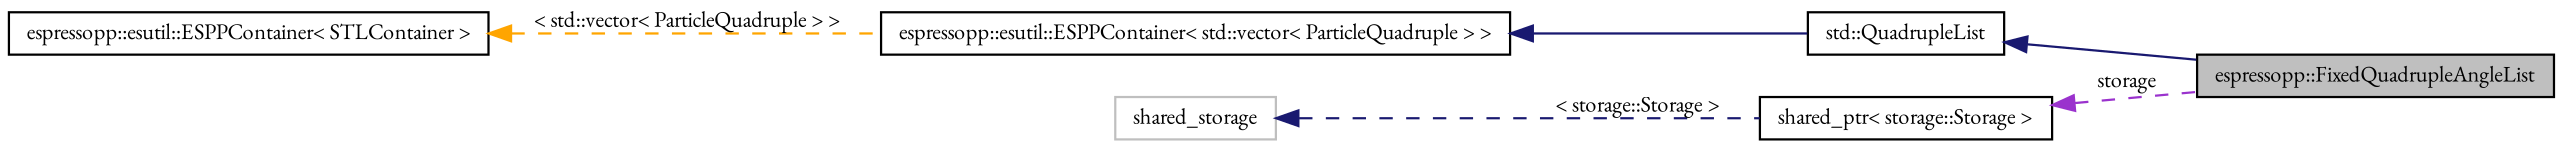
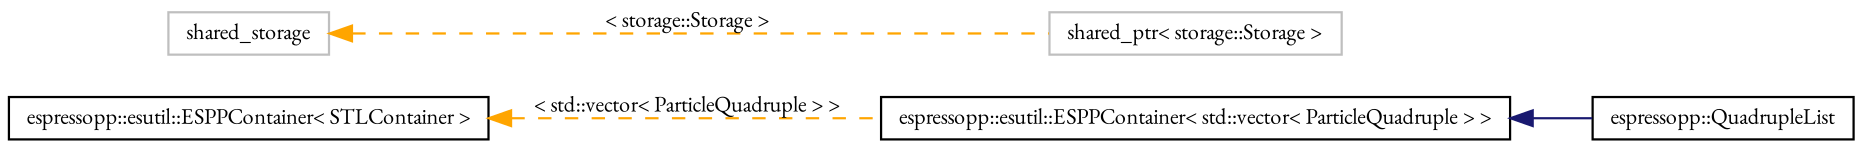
(1906, 33) -> (1723, 118)
(2376, 76) -> none
(1529, 118) -> (701, 33)
(1906, 118) -> (1196, 33)
